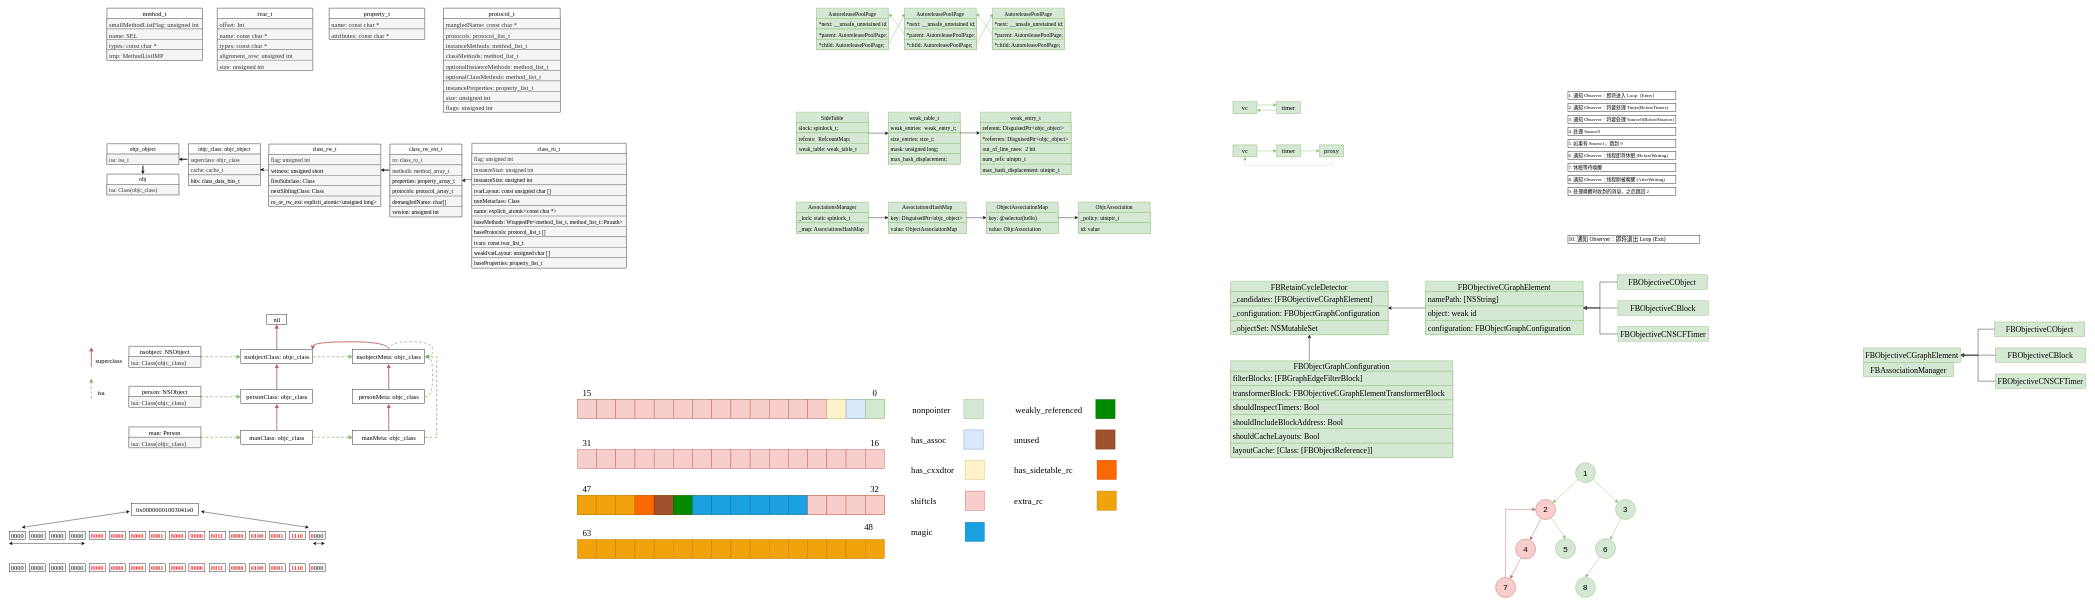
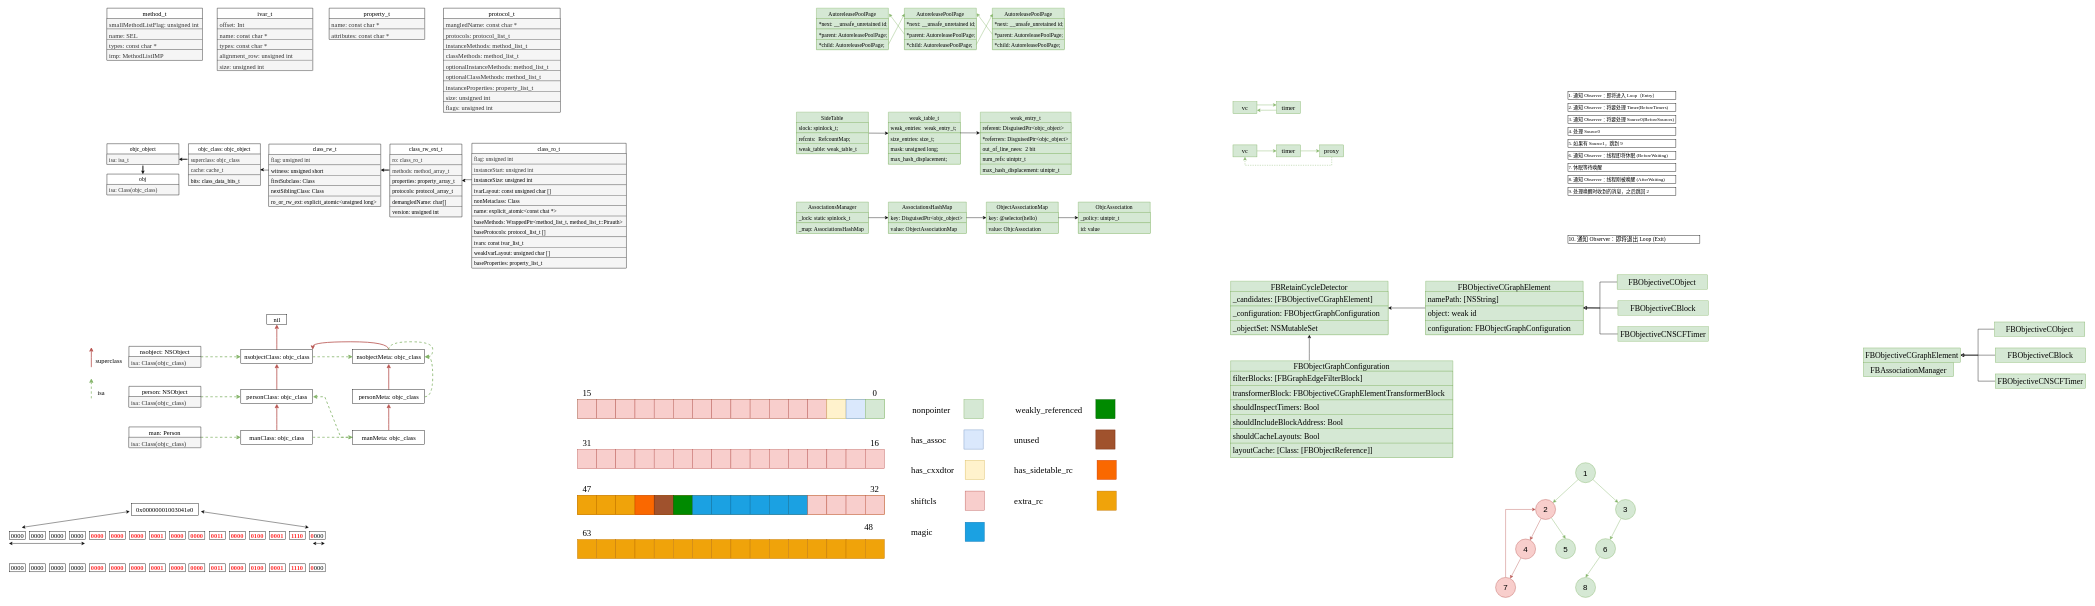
(436, 401) -> (330, 412)
